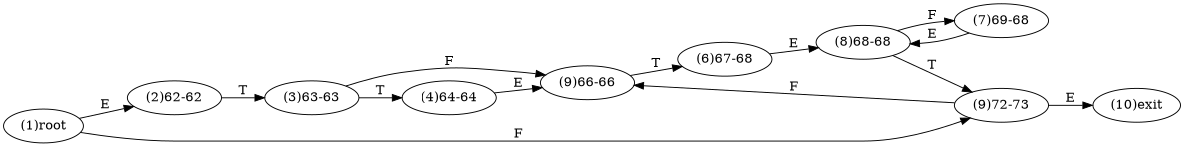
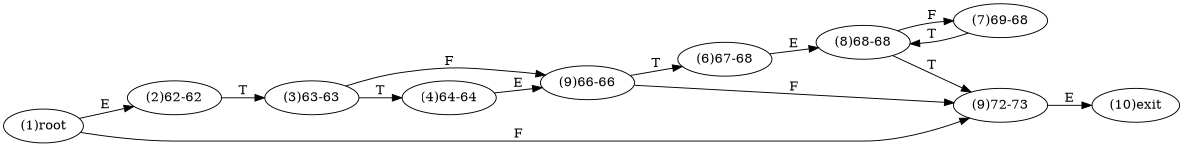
(932, 34) -> (932, 34)
(799, 94) -> (789, 94)
